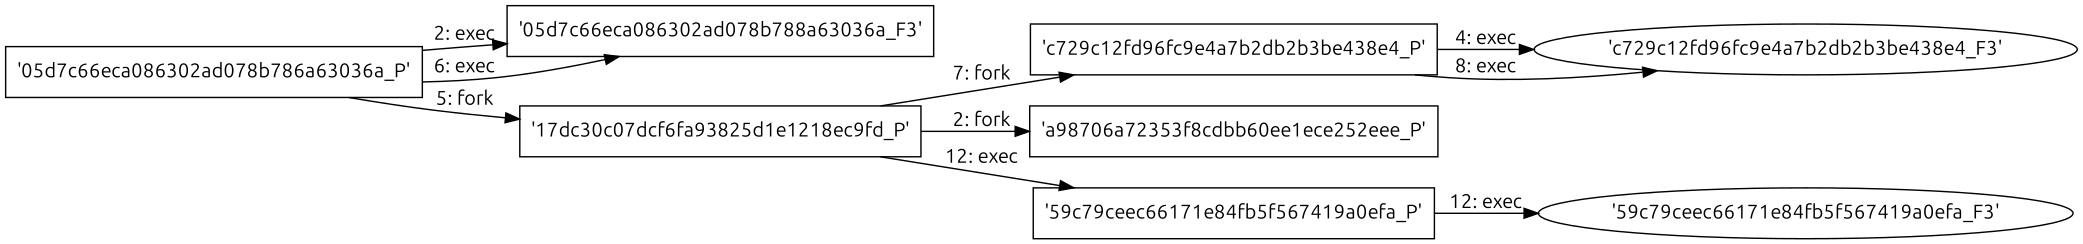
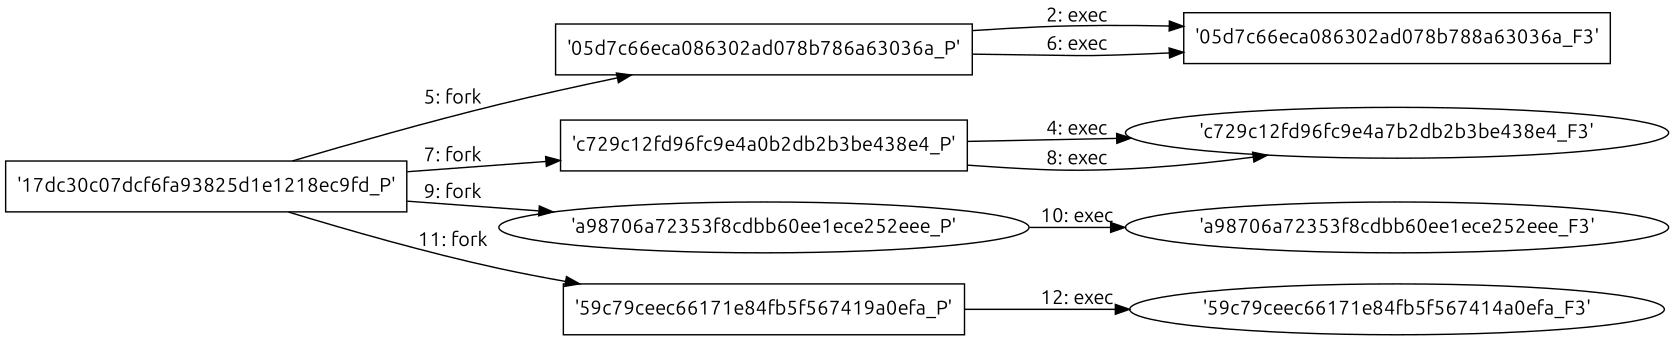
(1234, 49) -> (764, 145)
(427, 109) -> (454, 116)
(982, 121) -> (453, 193)
(1234, 131) -> (764, 227)
(982, 157) -> (453, 241)
(1806, 213) -> (1397, 309)
none -> (1397, 227)
